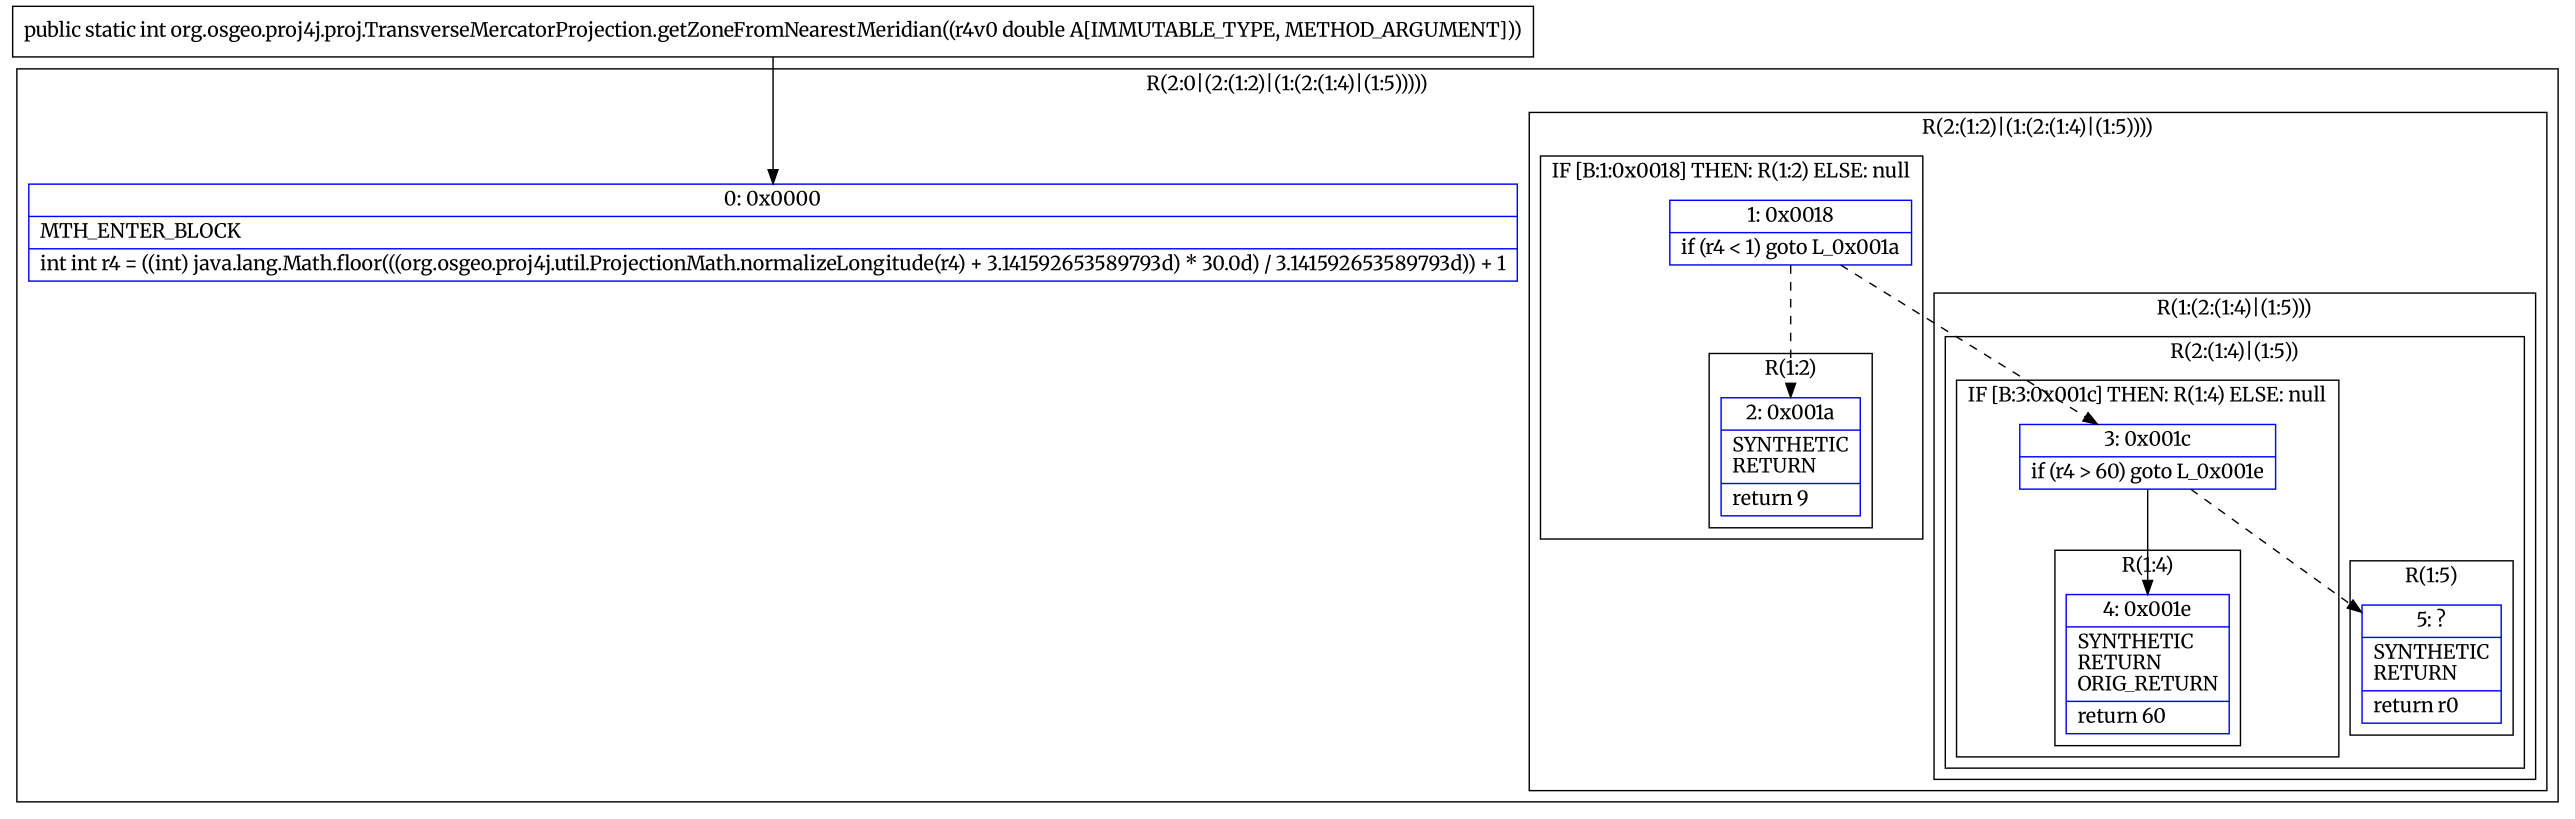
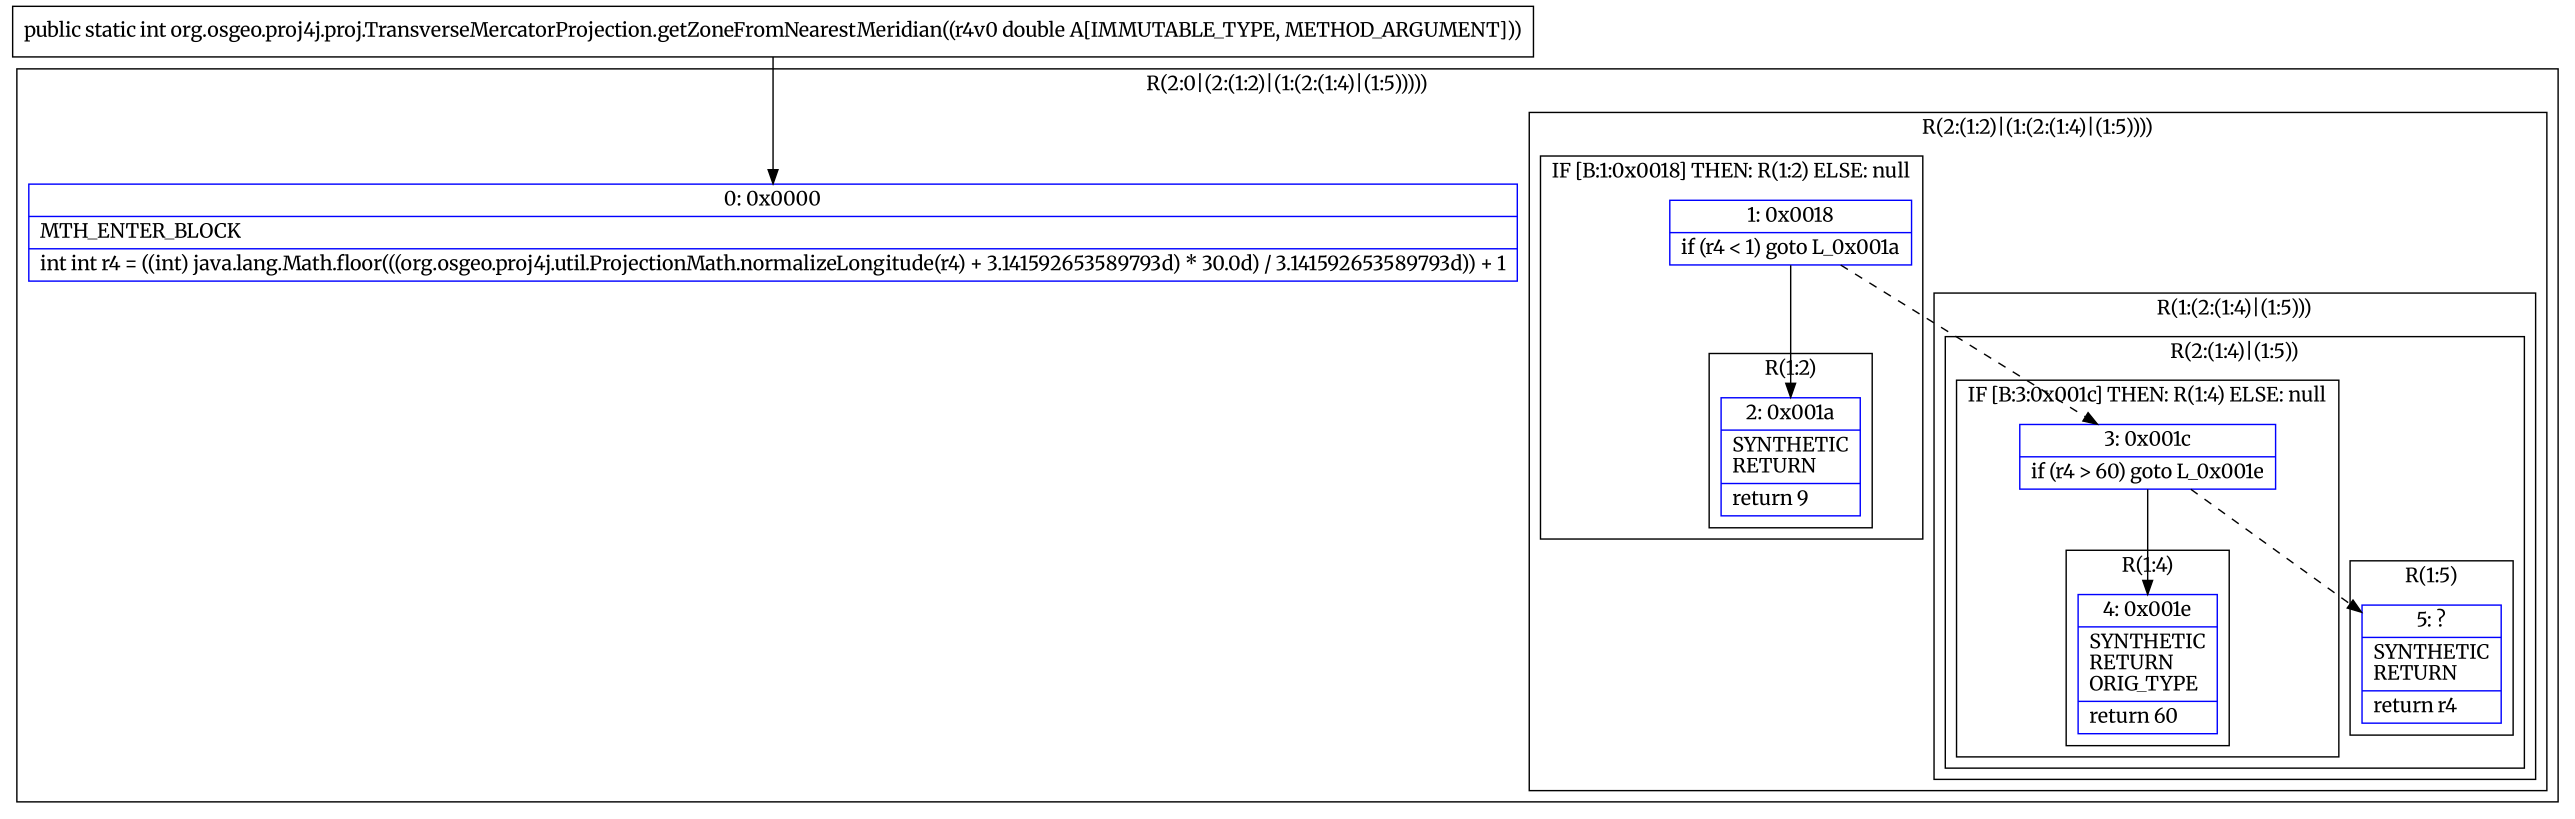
(1791, 324) -> (1791, 324)
(2148, 685) -> (2144, 685)
(2416, 706) -> (2415, 706)
